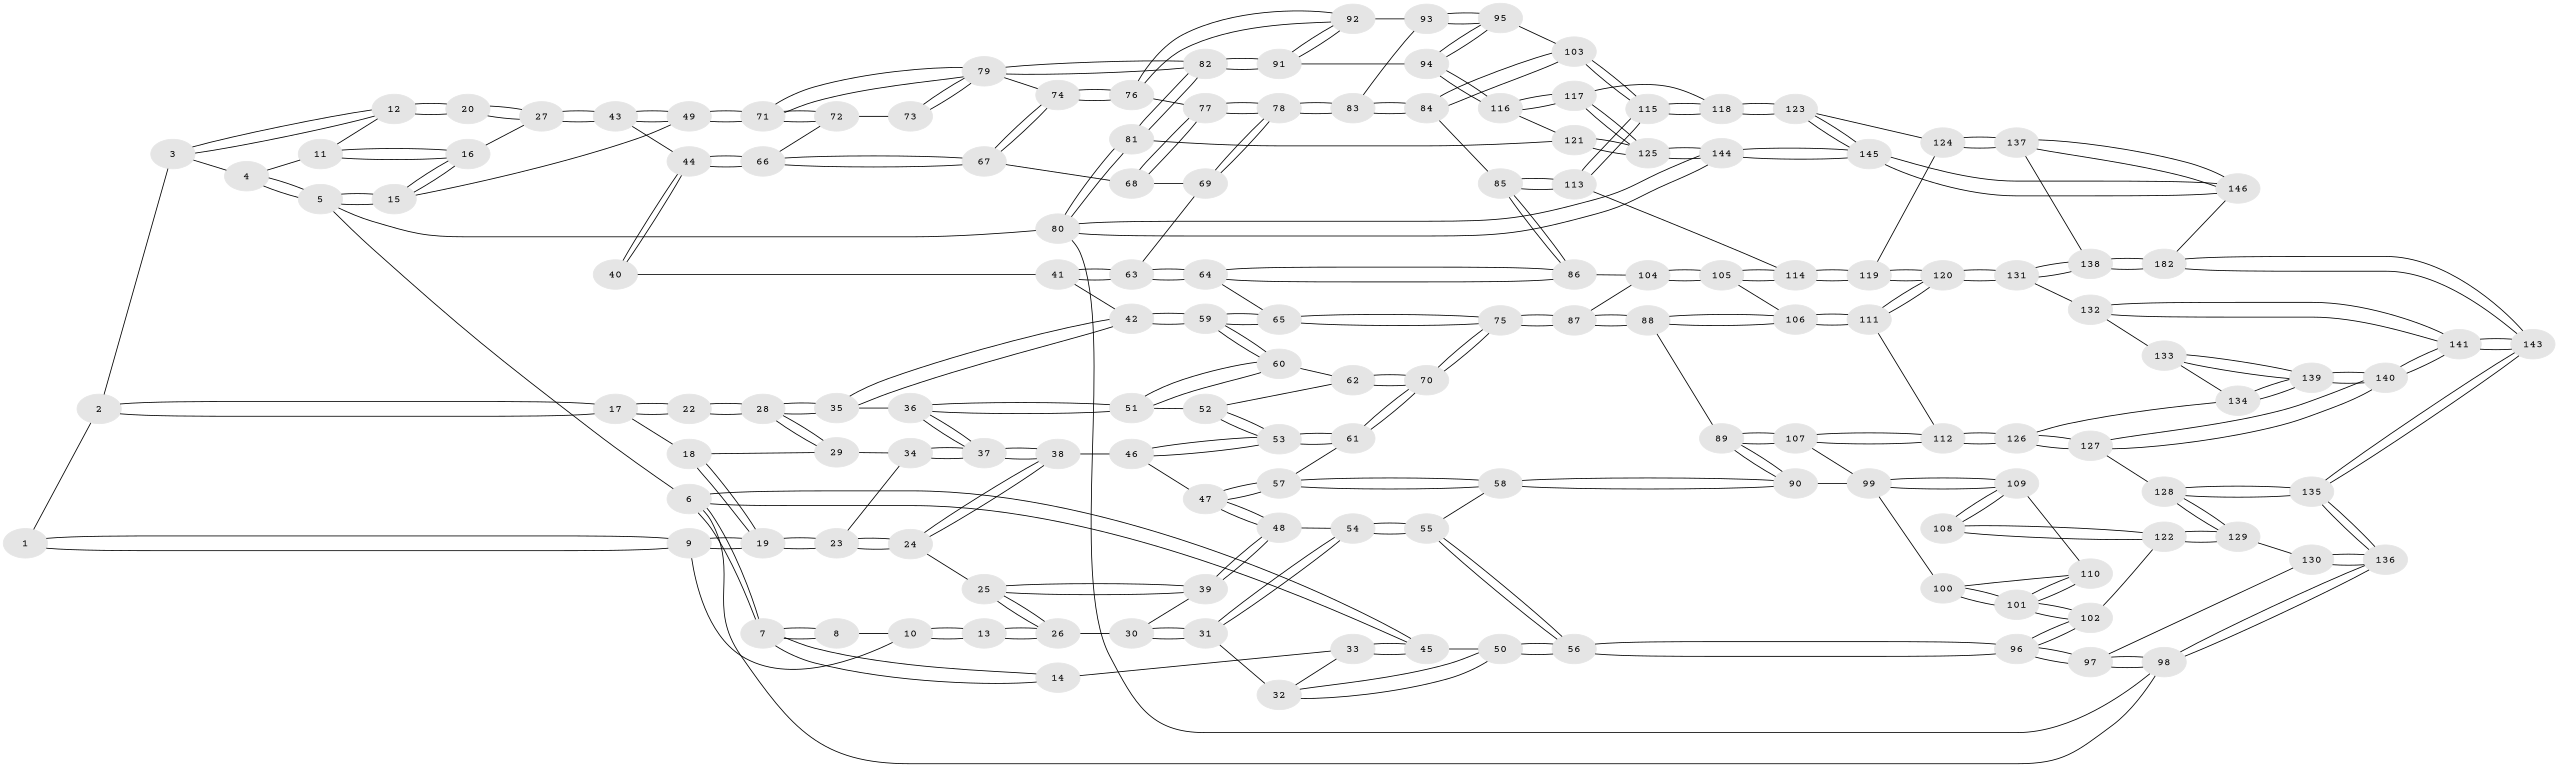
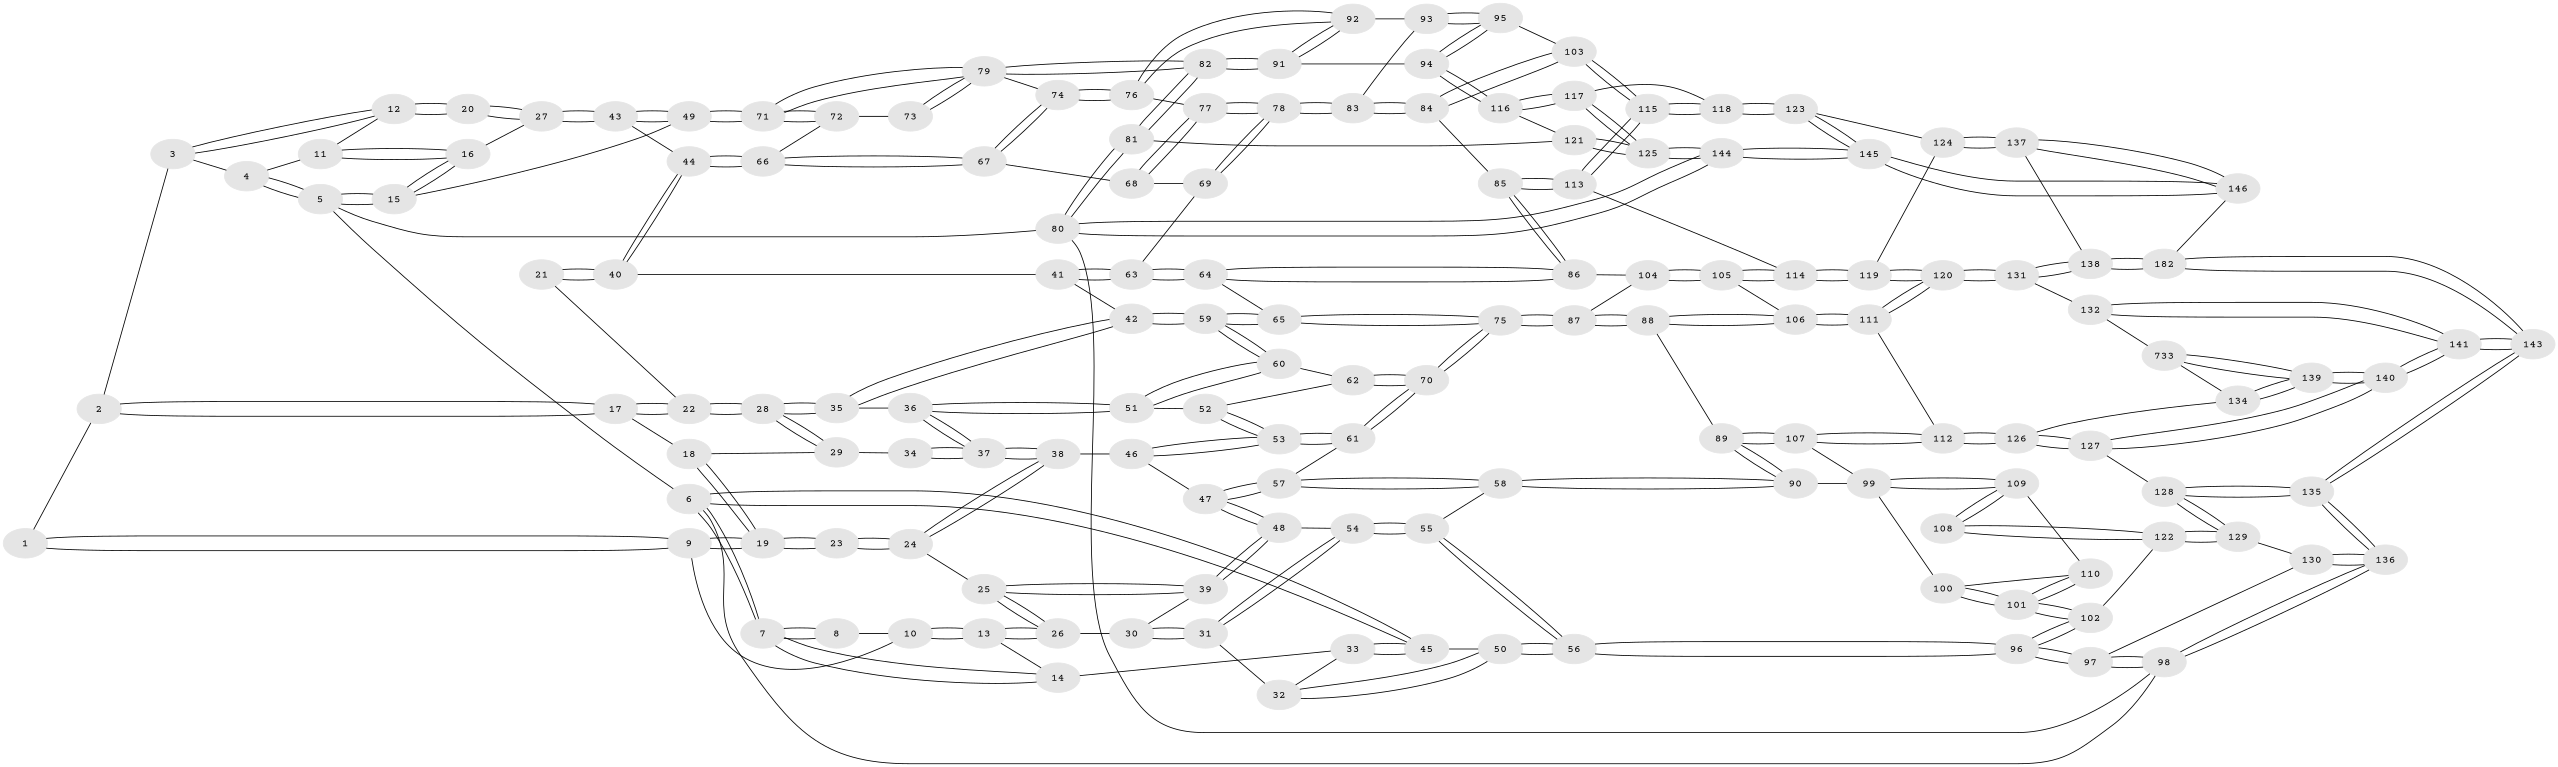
none -> (542, 275)
(2164, 356) -> (2164, 356)
(874, 498) -> none
none -> (1021, 656)
